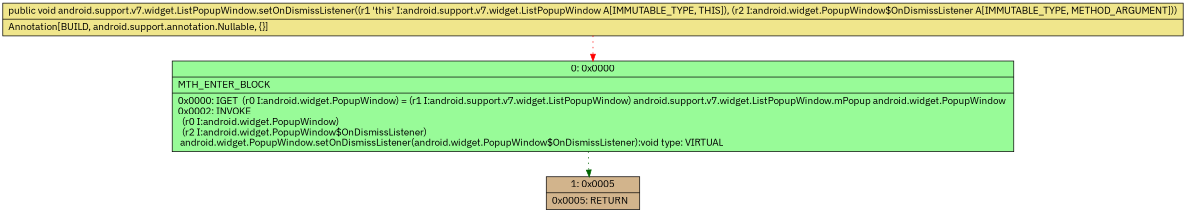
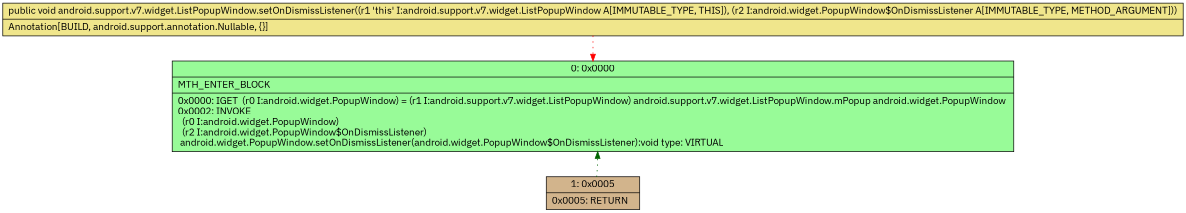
(588, 161) -> (597, 168)
